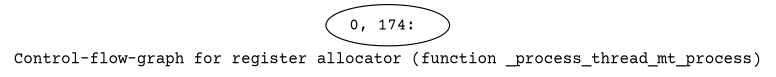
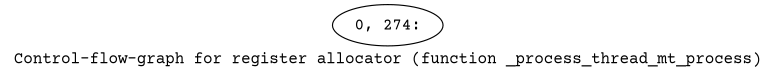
(388, 25) -> (388, 25)
